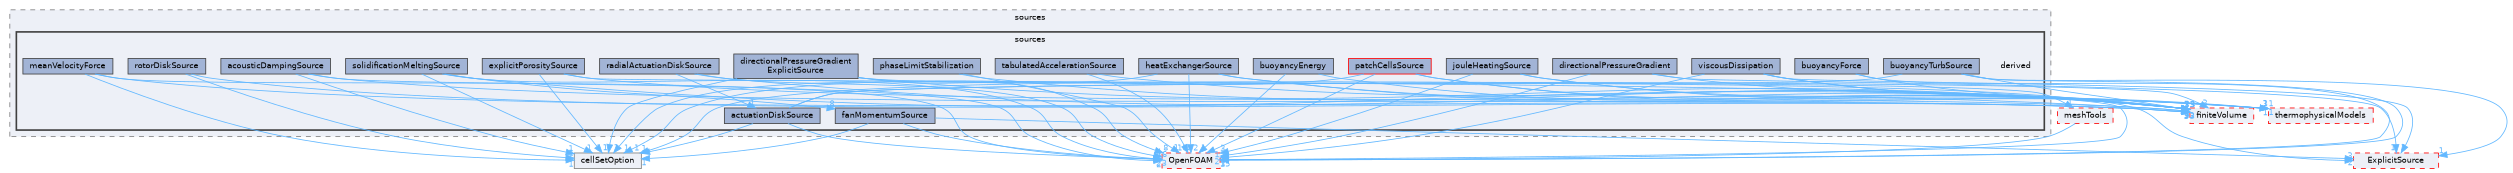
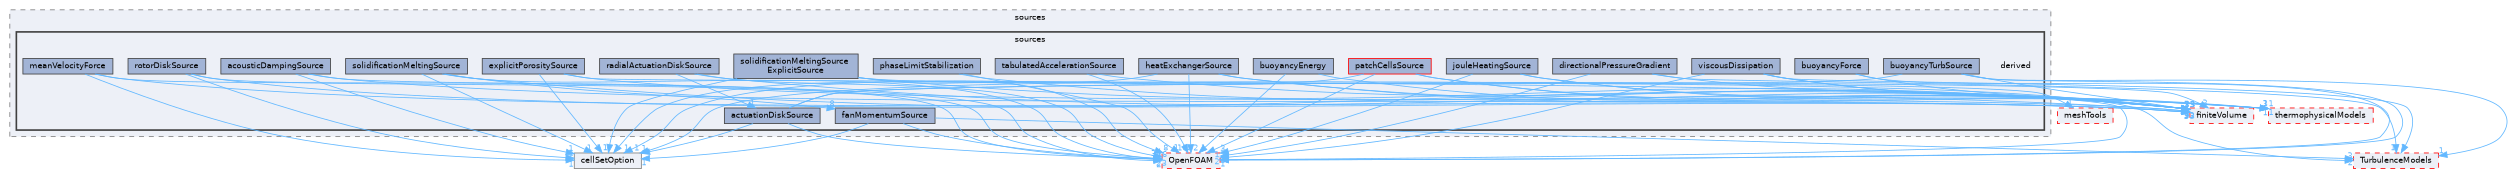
(796, 66) -> (796, 66)
(1654, 156) -> (680, 87)
(2396, 161) -> (2396, 161)
